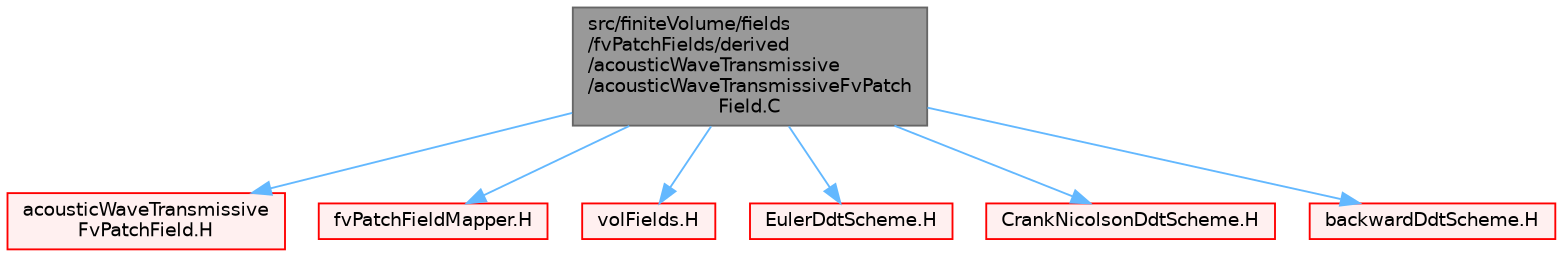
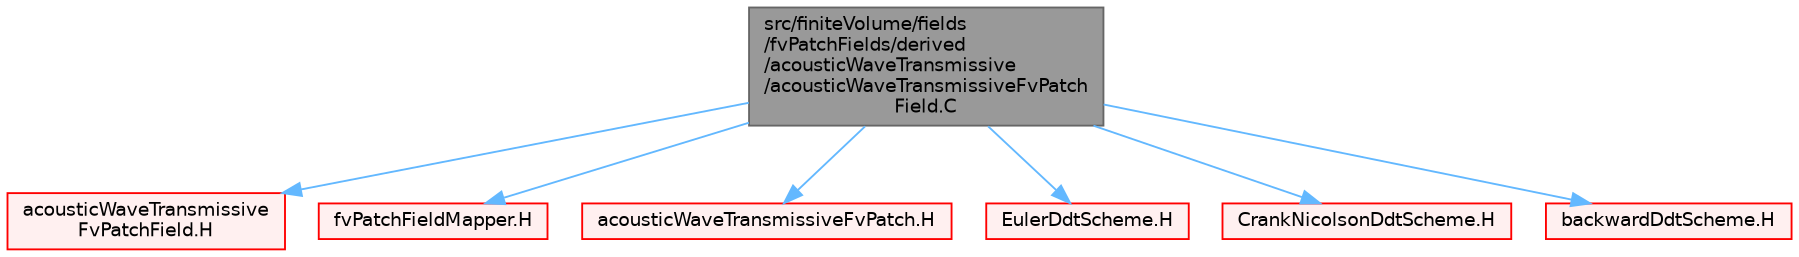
(649, 221) -> (767, 221)
